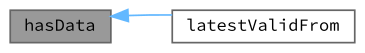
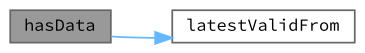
(150, 15) -> (133, 38)
